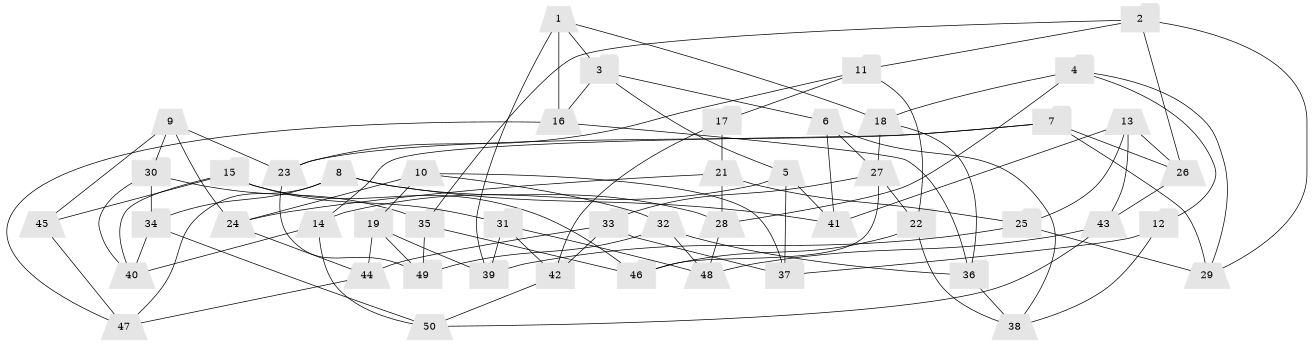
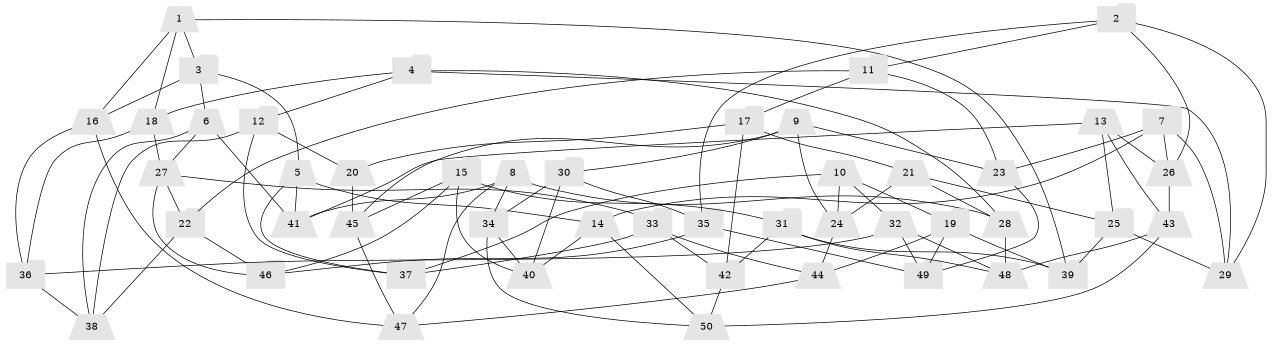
none -> (353, 173)
